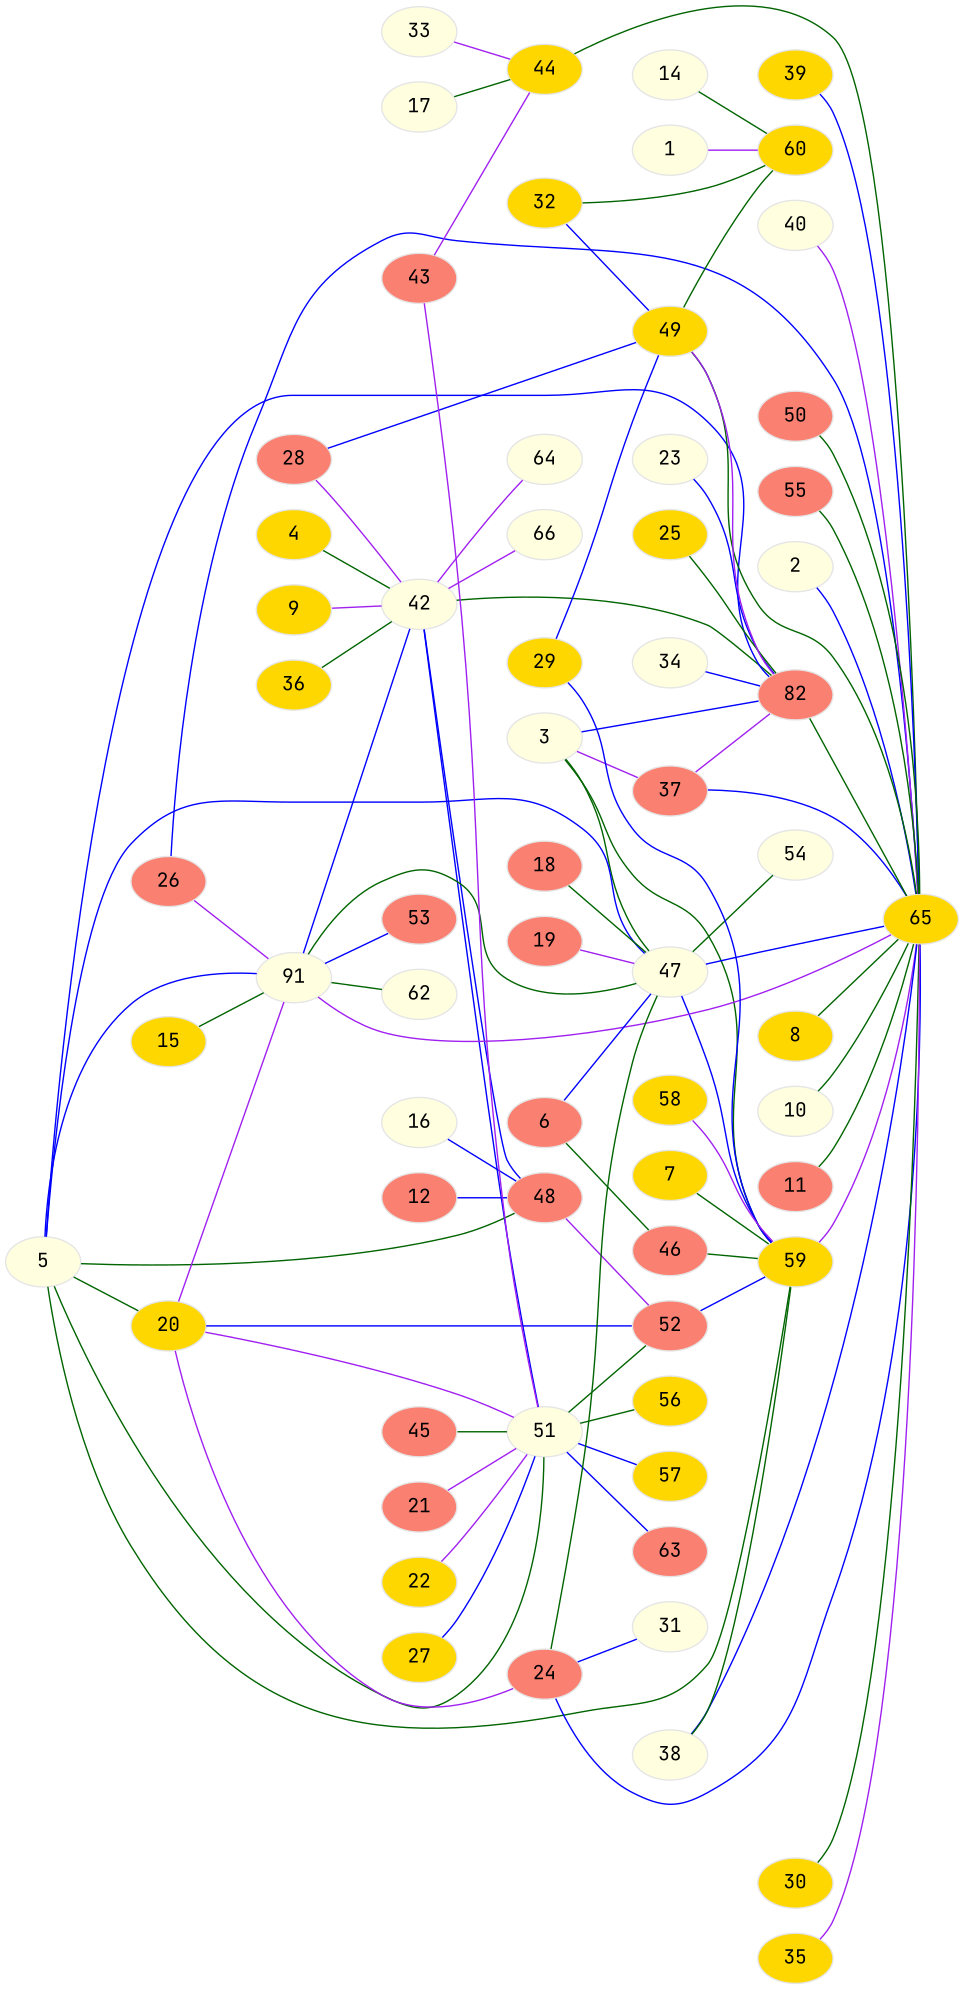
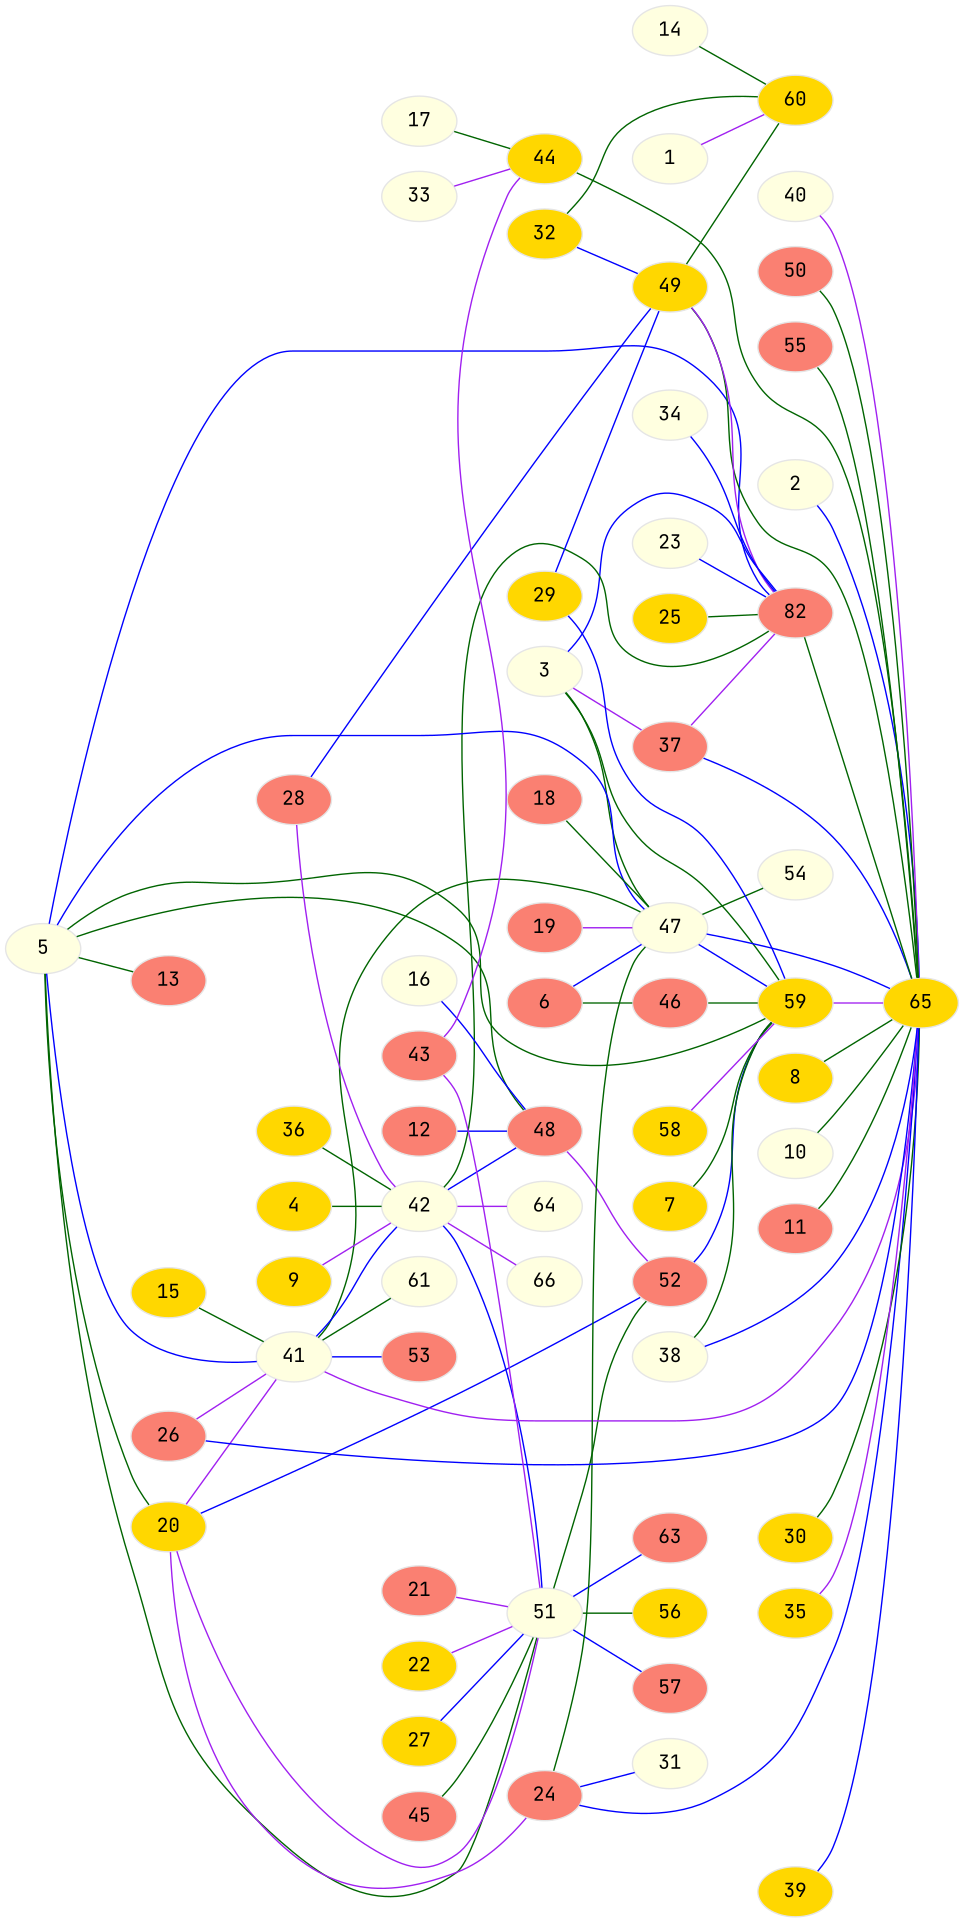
(294, 978) -> (294, 1357)
none -> (169, 981)
(419, 994) -> (419, 1282)
(670, 1476) -> (670, 1688)
